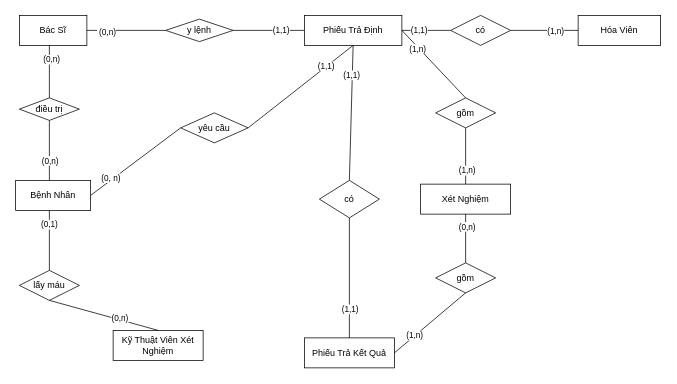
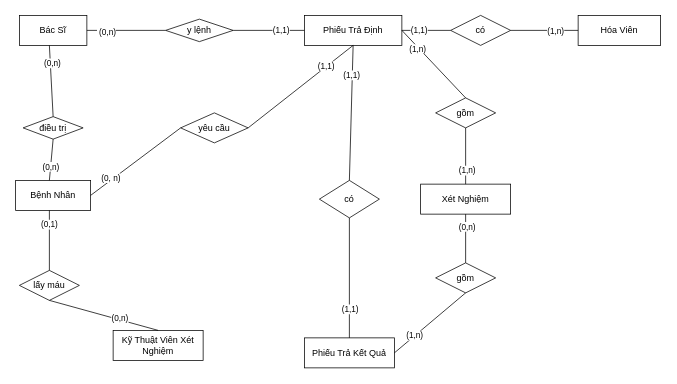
(49, 109) -> (53, 128)
